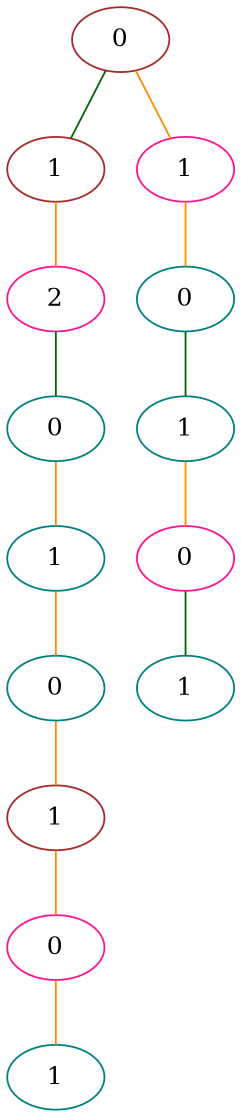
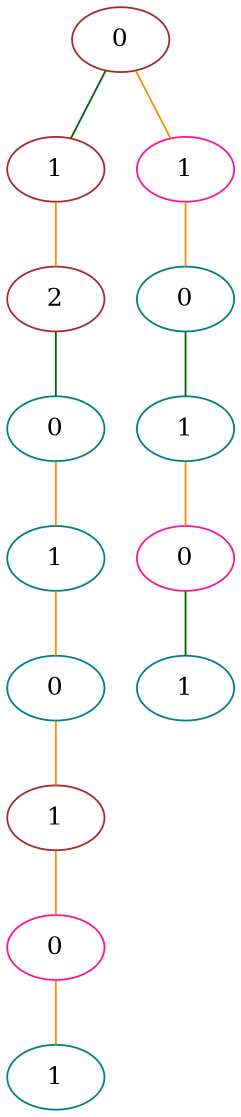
(56, 299) -> (56, 299)
